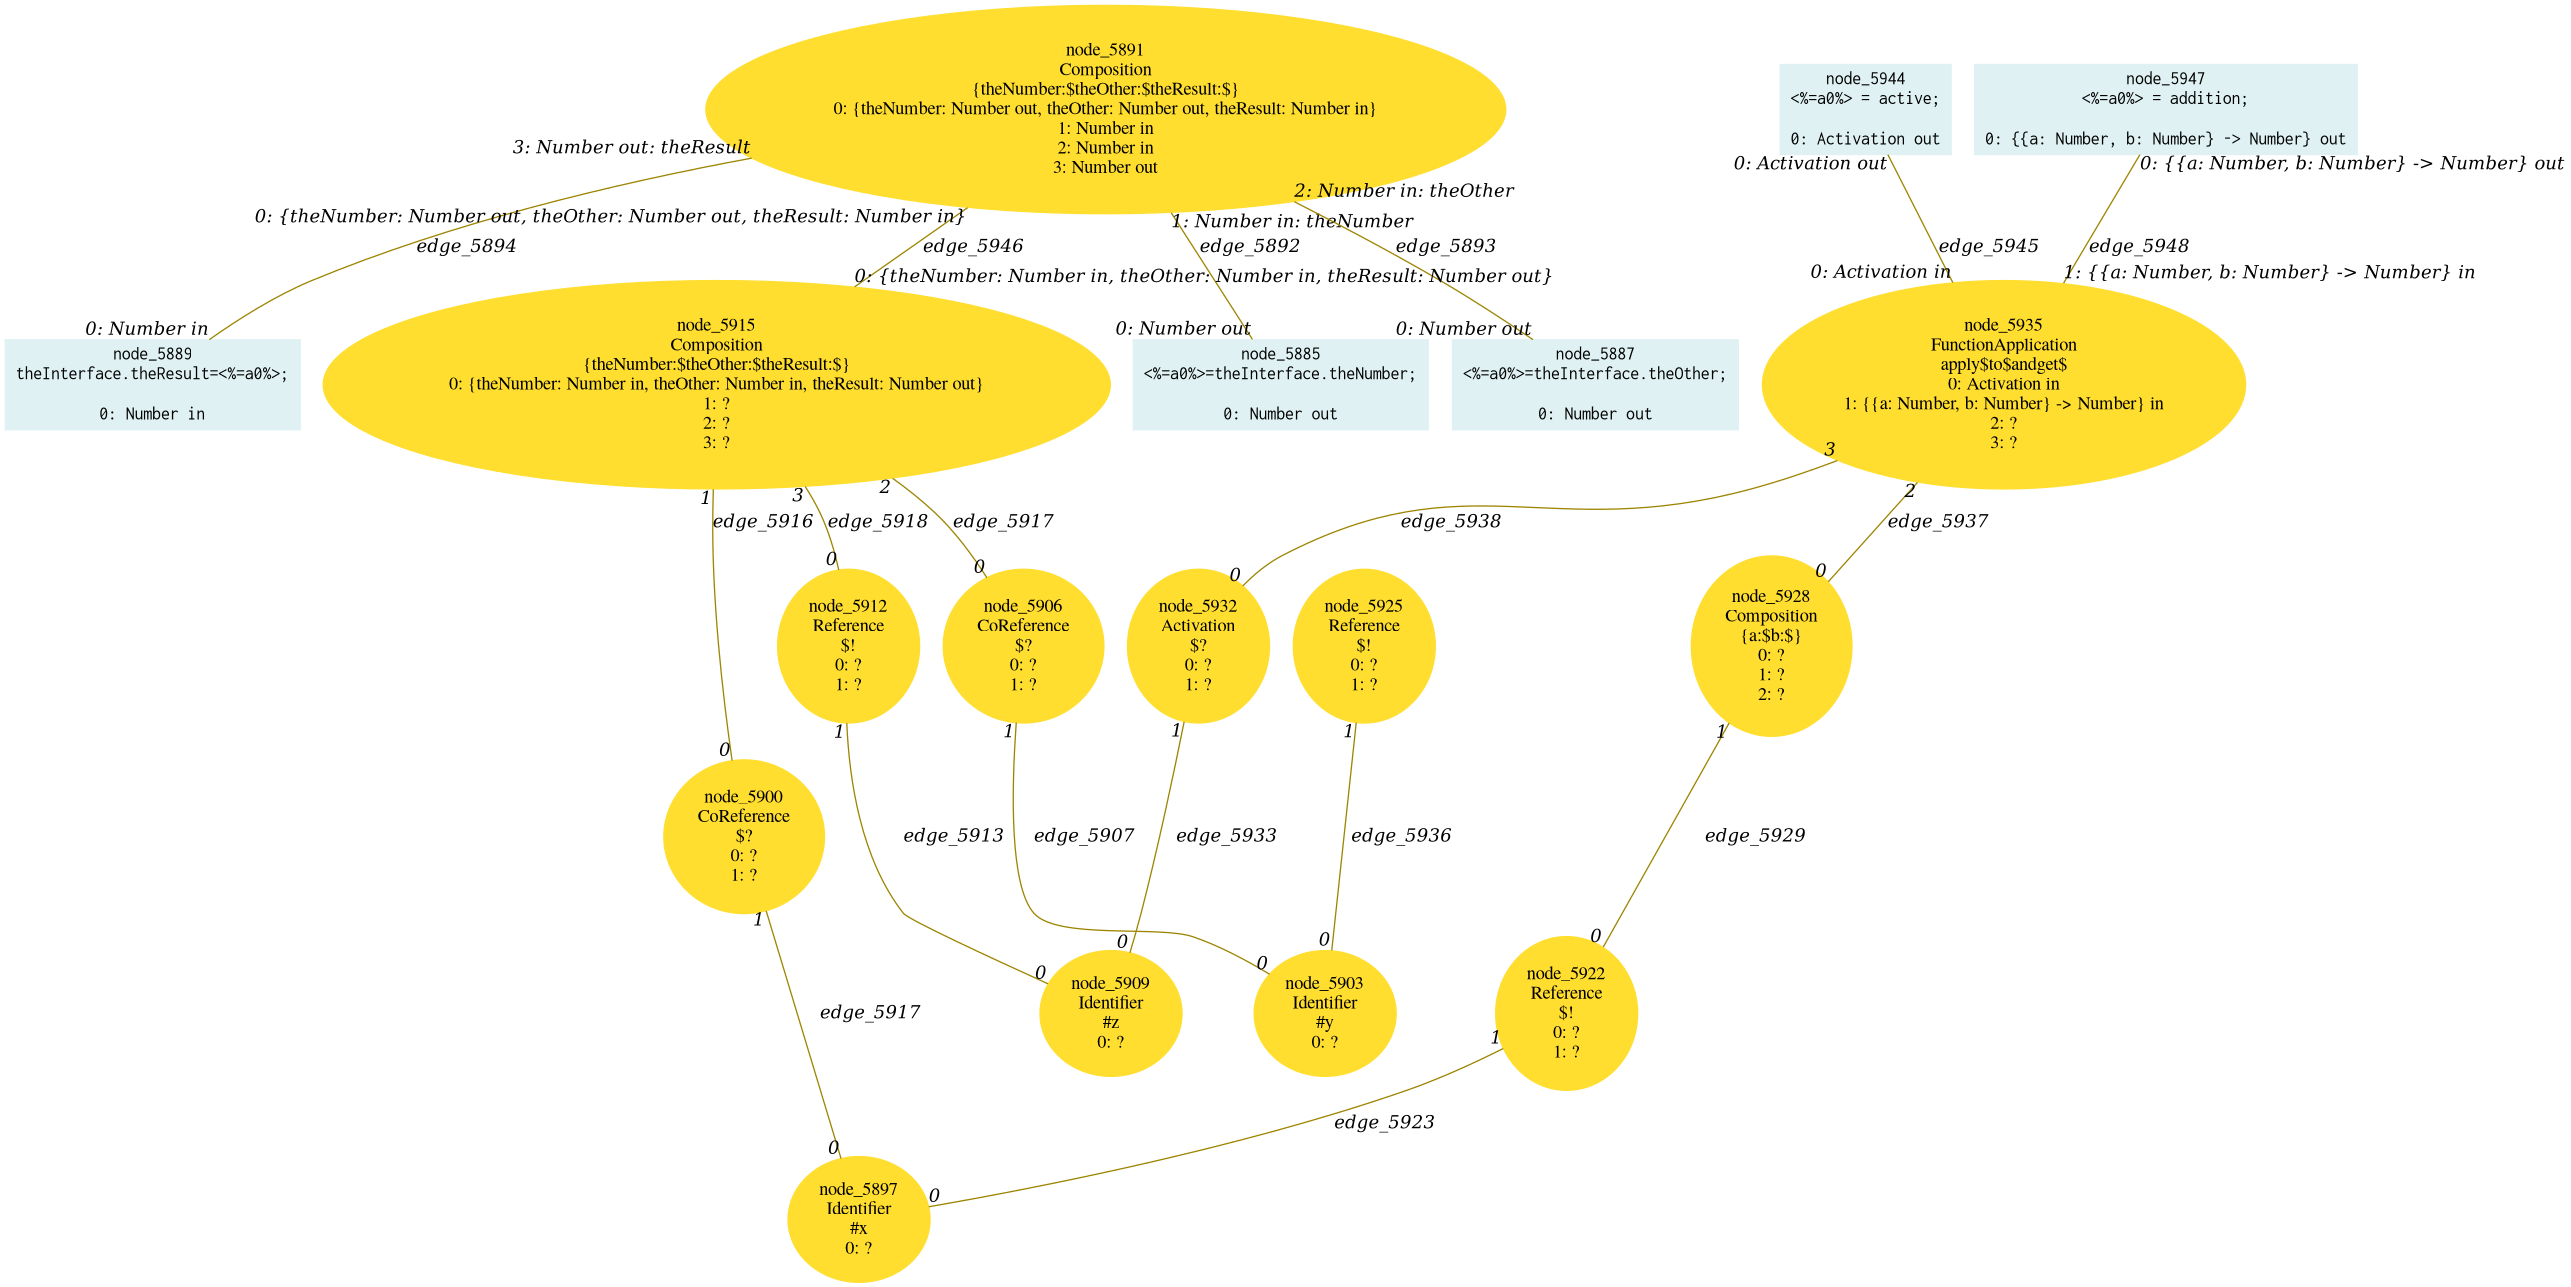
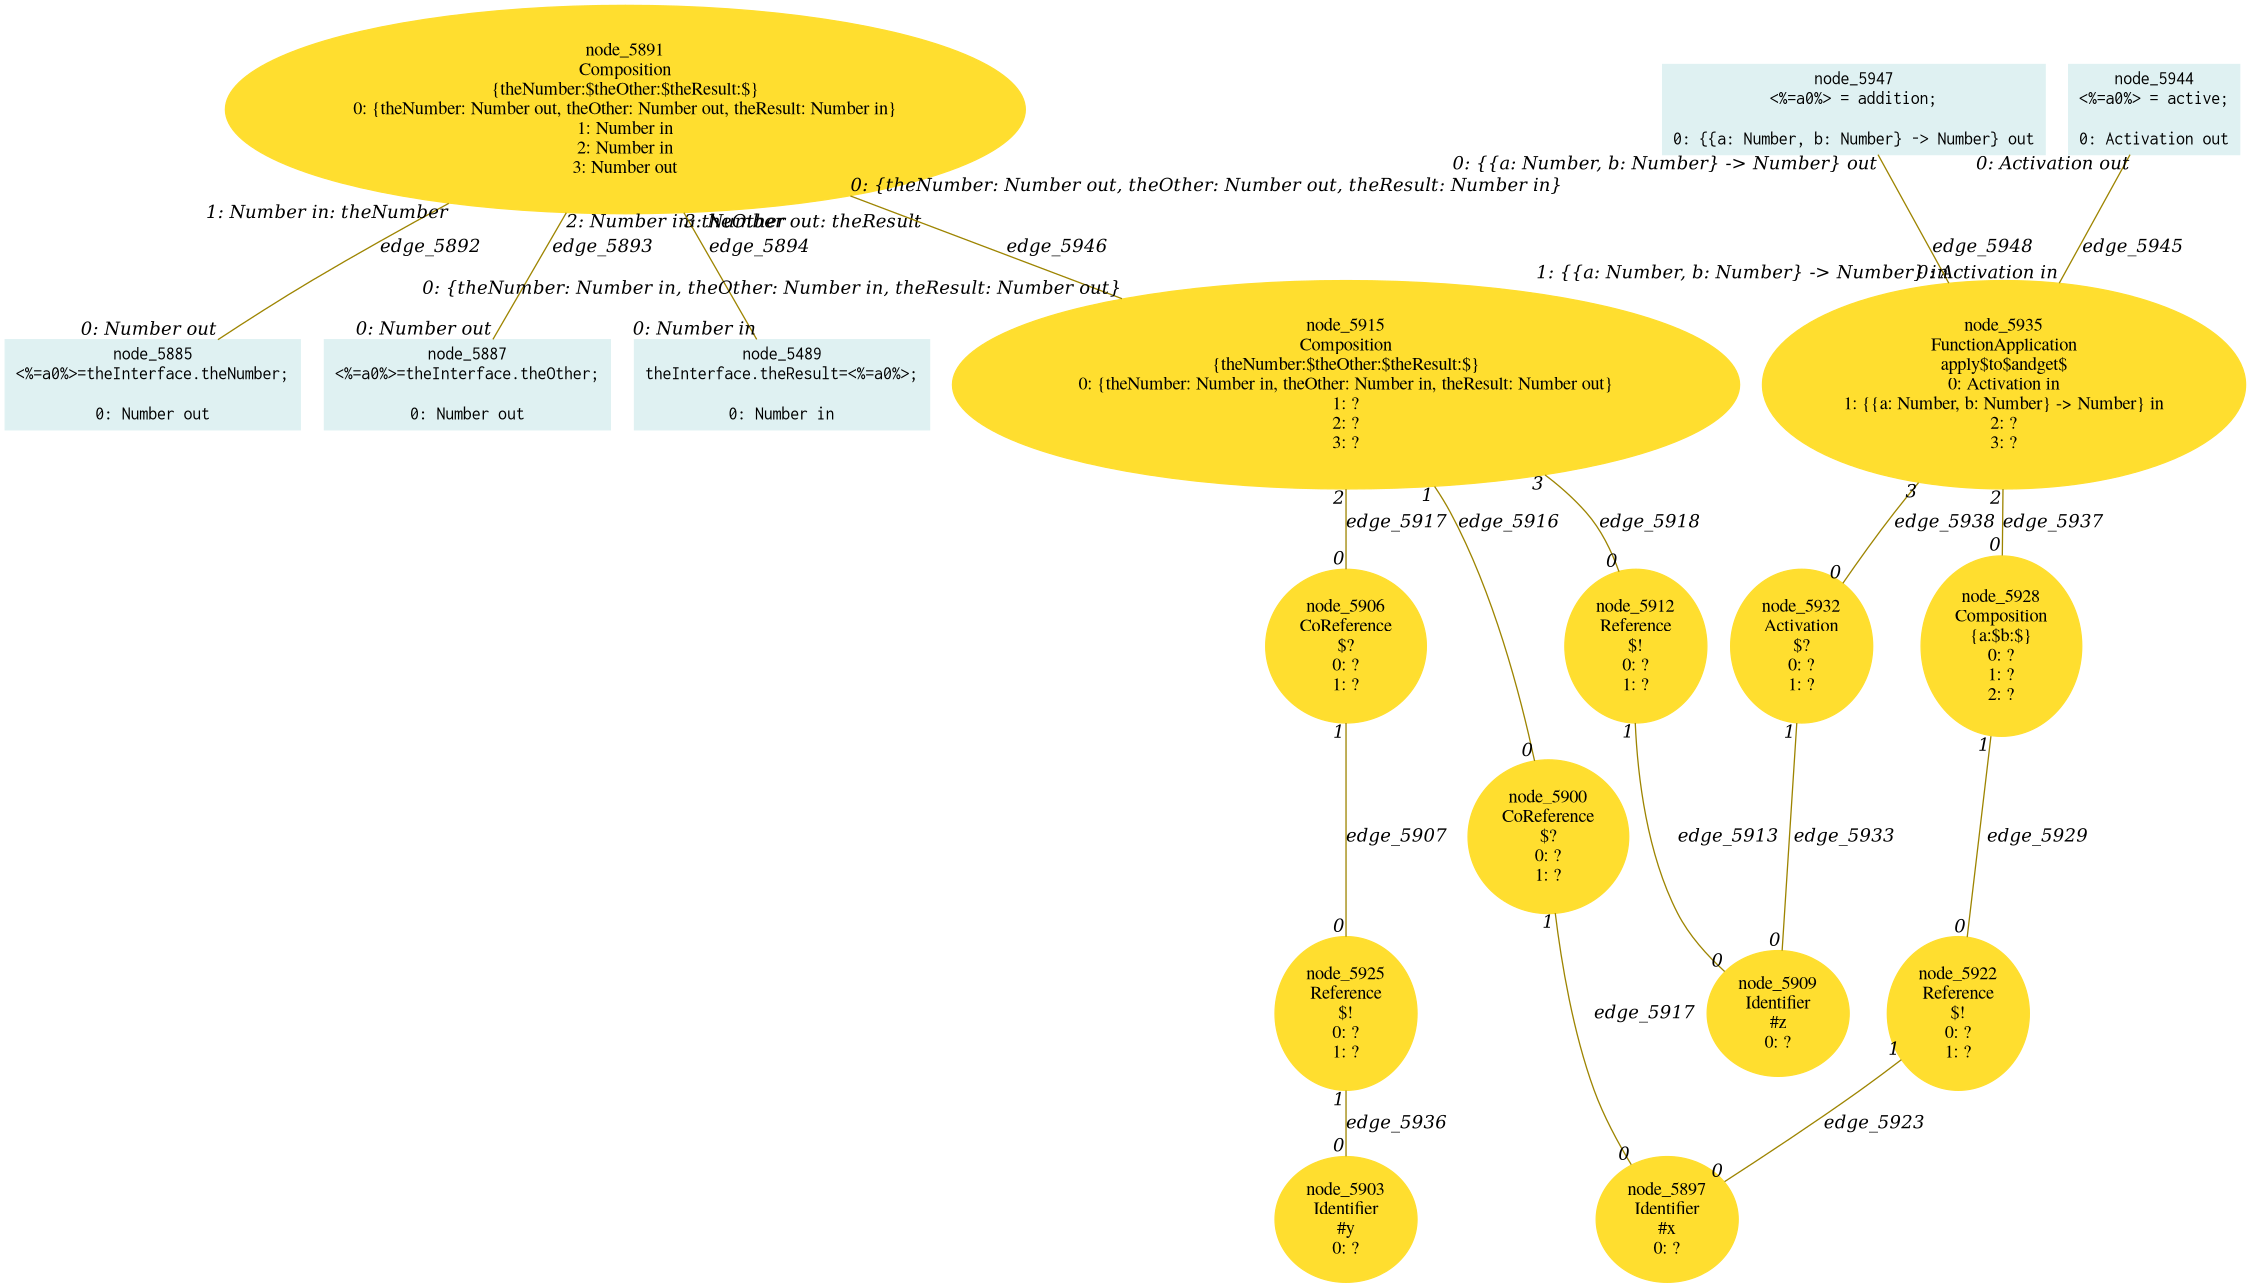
(153, 385) -> (782, 385)
(1058, 925) -> (1346, 830)
